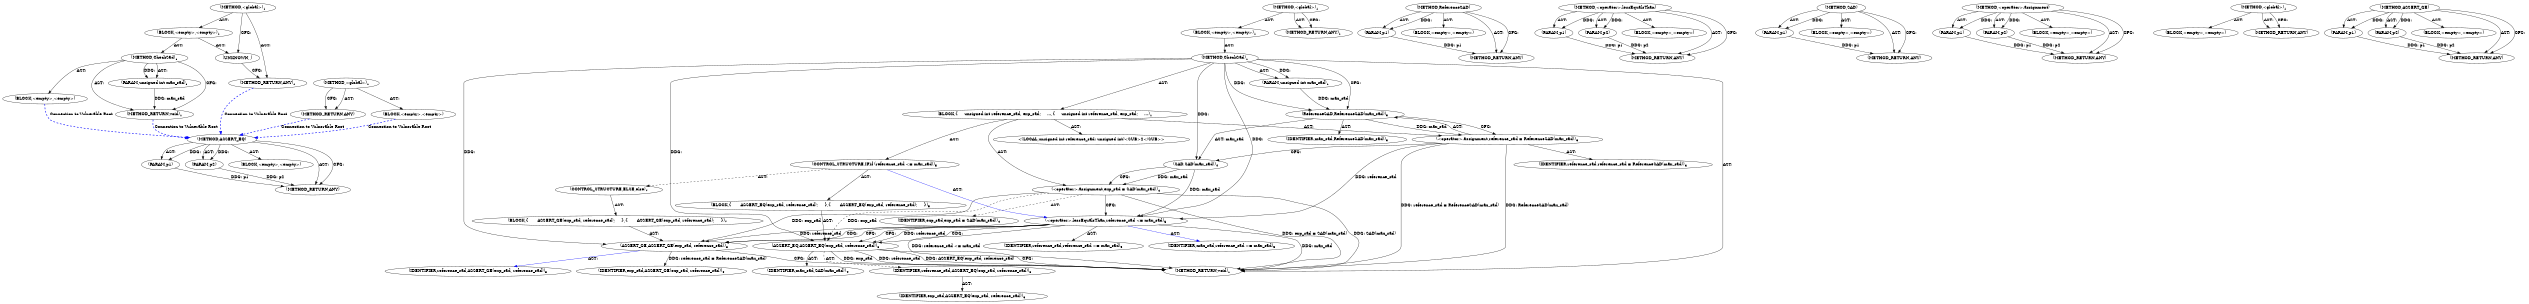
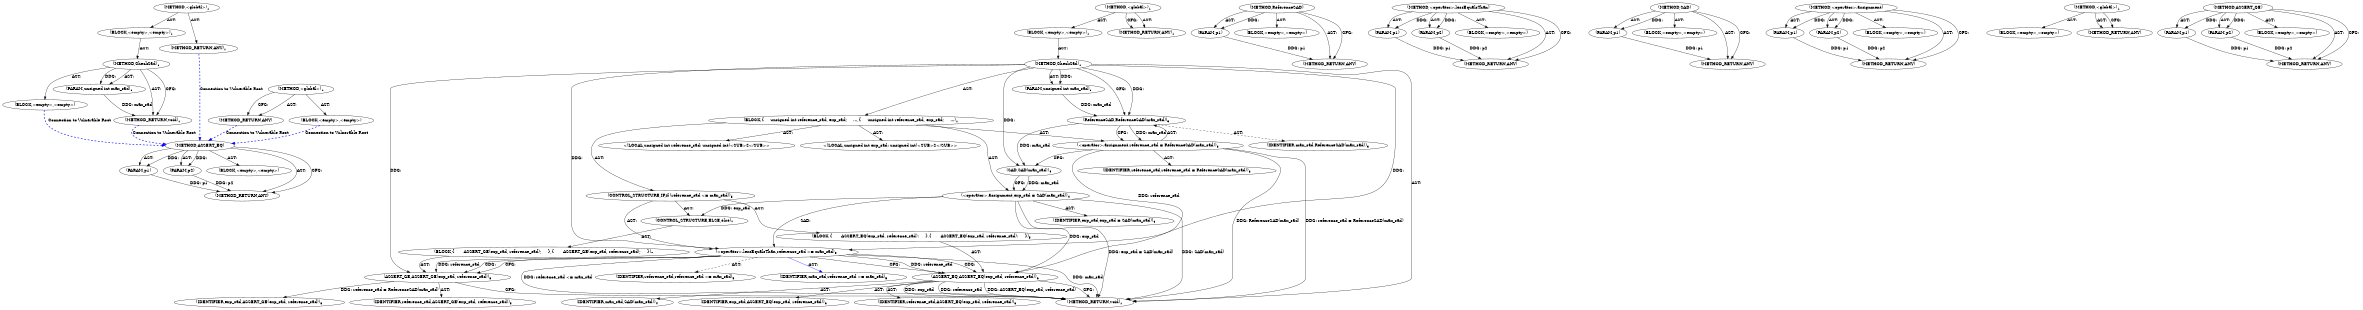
(237, 58) -> none
(1342, 126) -> (1220, 133)
(1229, 140) -> (1035, 146)
none -> (890, 146)
(740, 177) -> (681, 207)
(964, 198) -> (646, 237)
(1175, 201) -> none
(1029, 205) -> (1059, 208)
(1112, 205) -> (806, 221)
(935, 212) -> (1066, 231)
(875, 215) -> (823, 199)
(1086, 233) -> (727, 264)
(578, 258) -> (440, 288)
(857, 264) -> (904, 284)
(962, 282) -> (869, 288)
